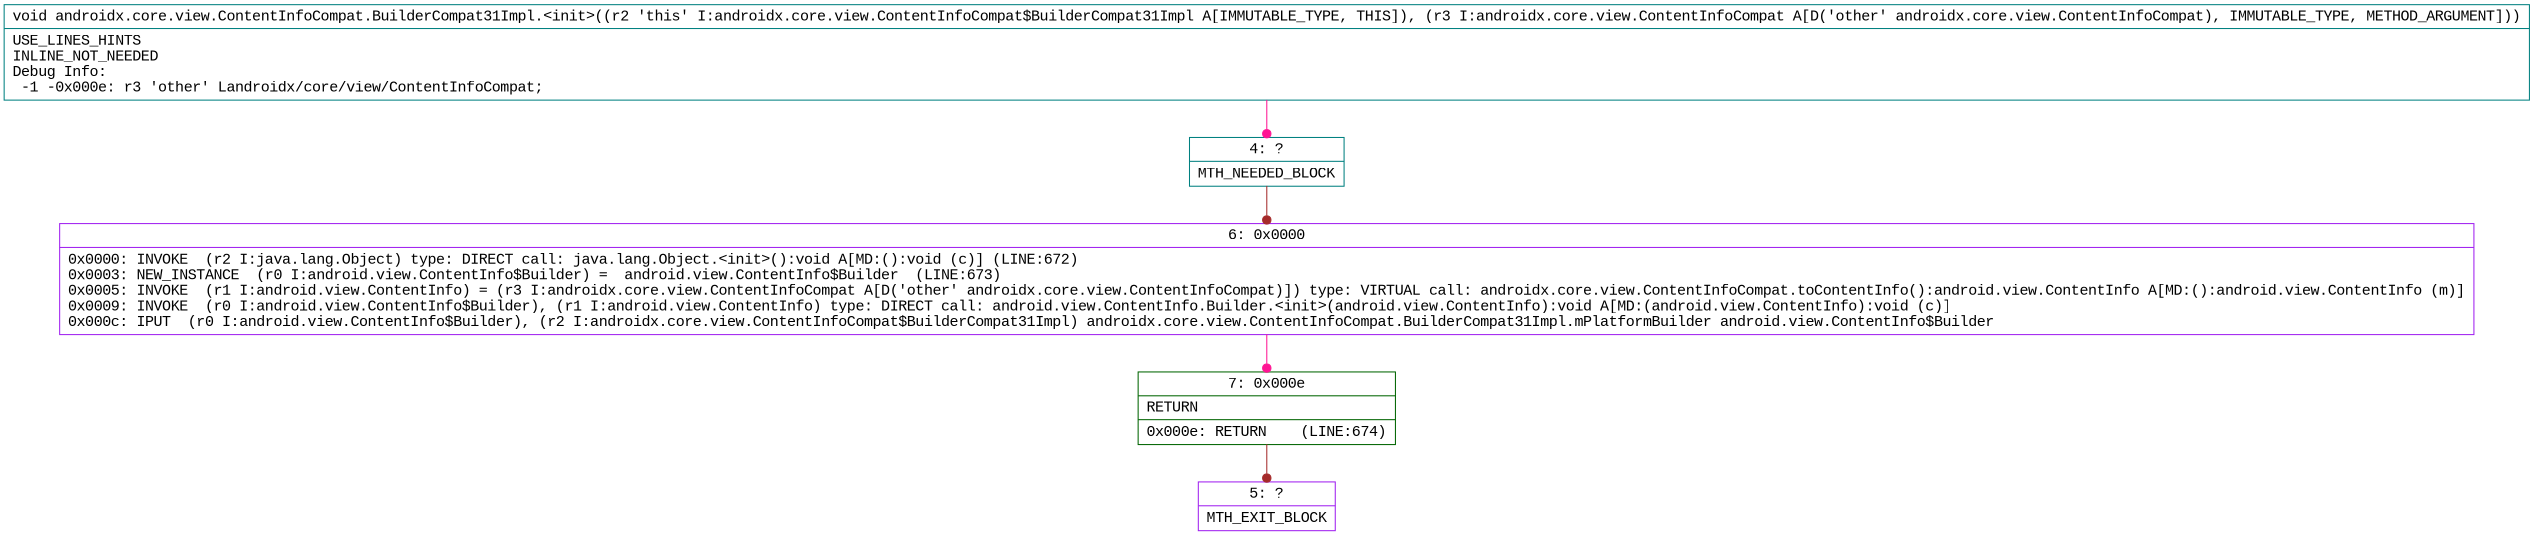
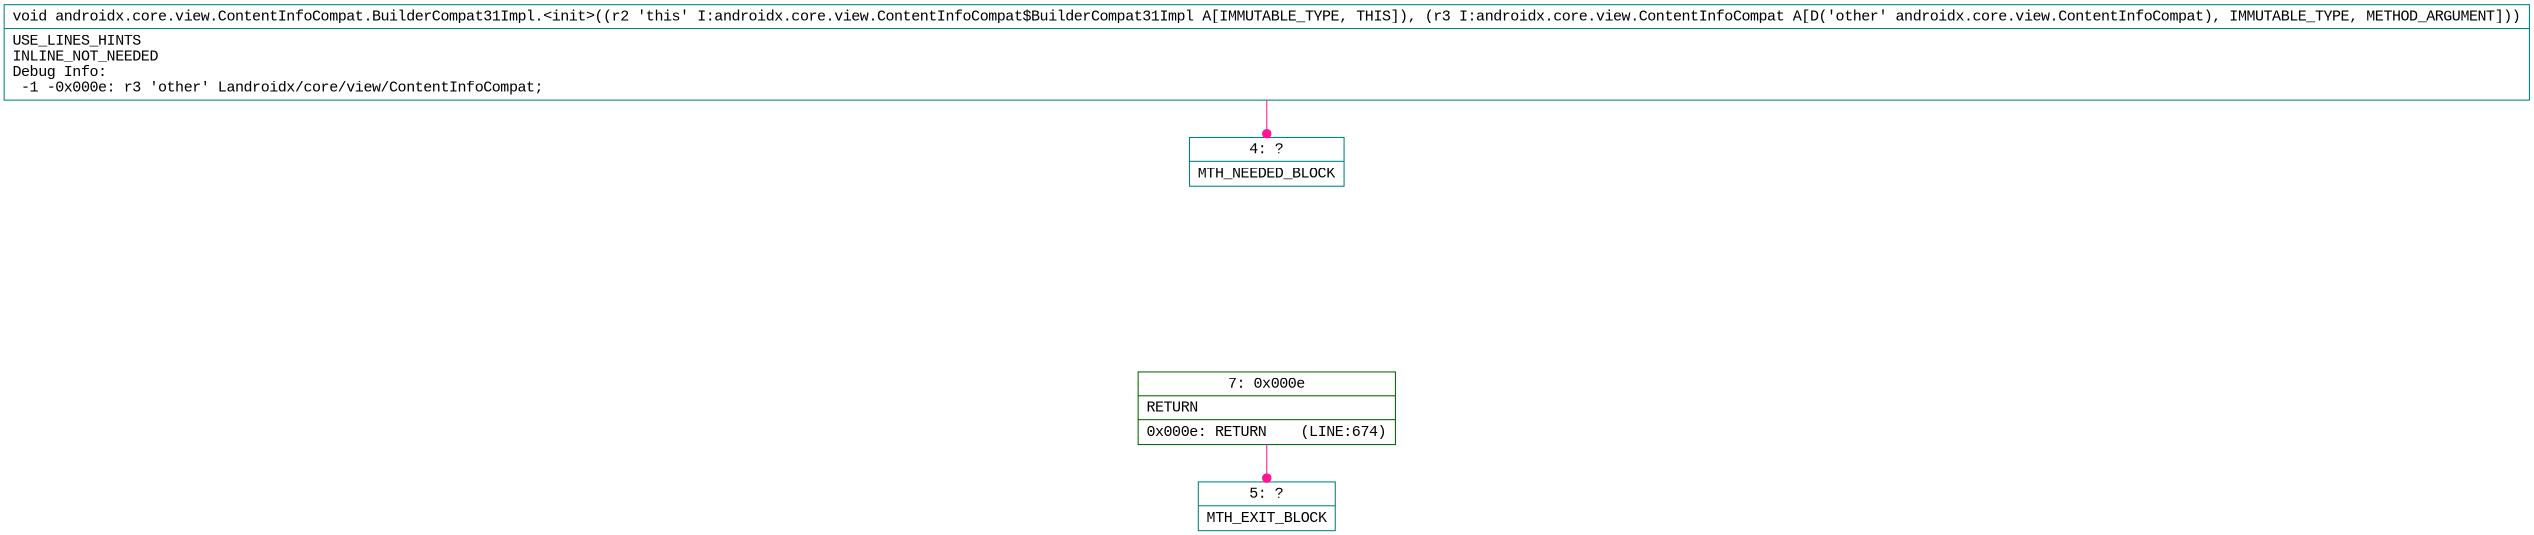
(1267, 279) -> none
(1267, 459) -> (1267, 459)
(1267, 506) -> (1267, 506)
